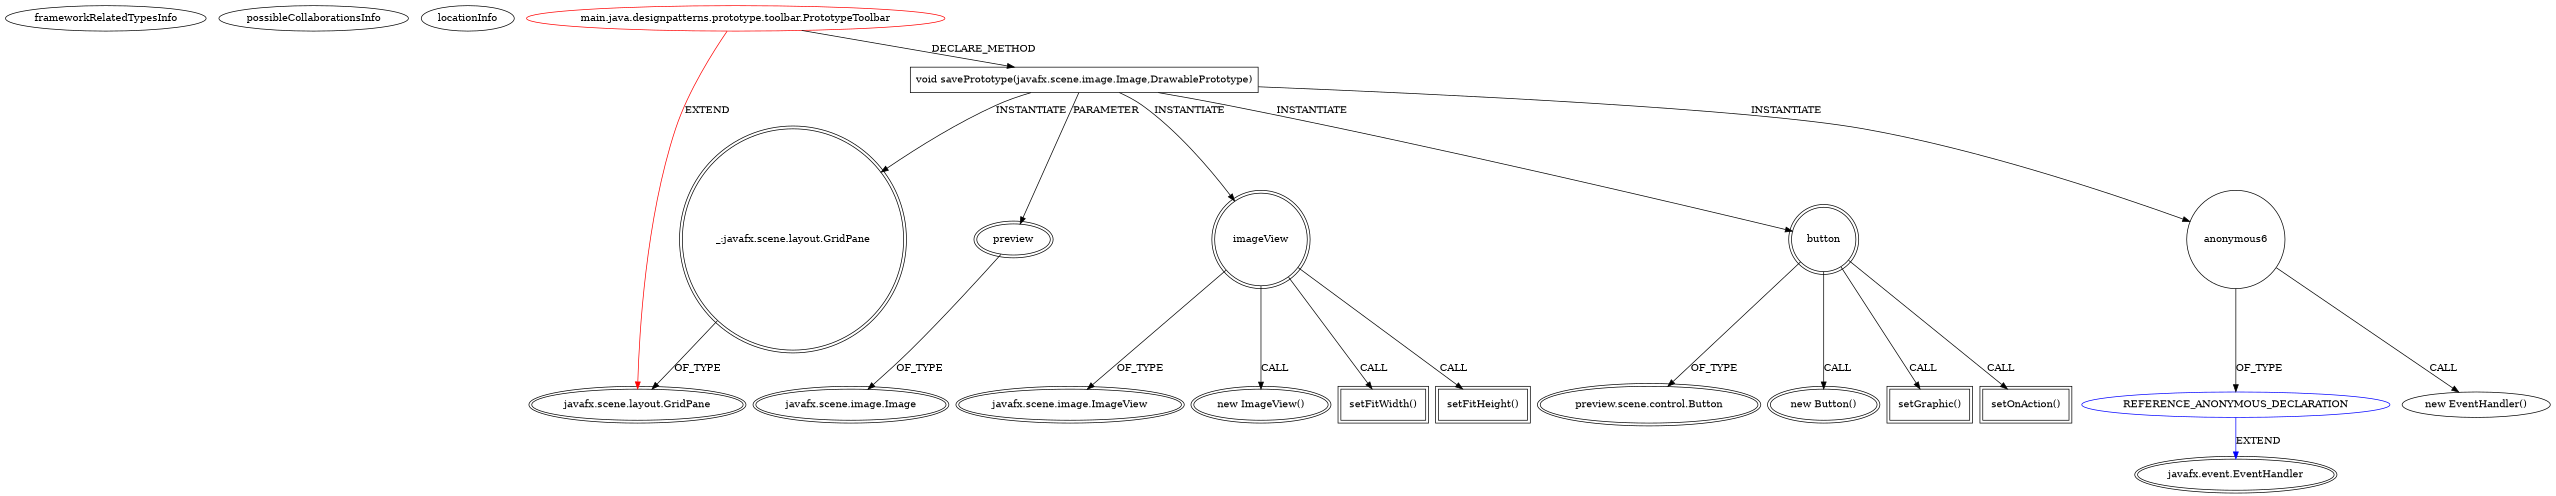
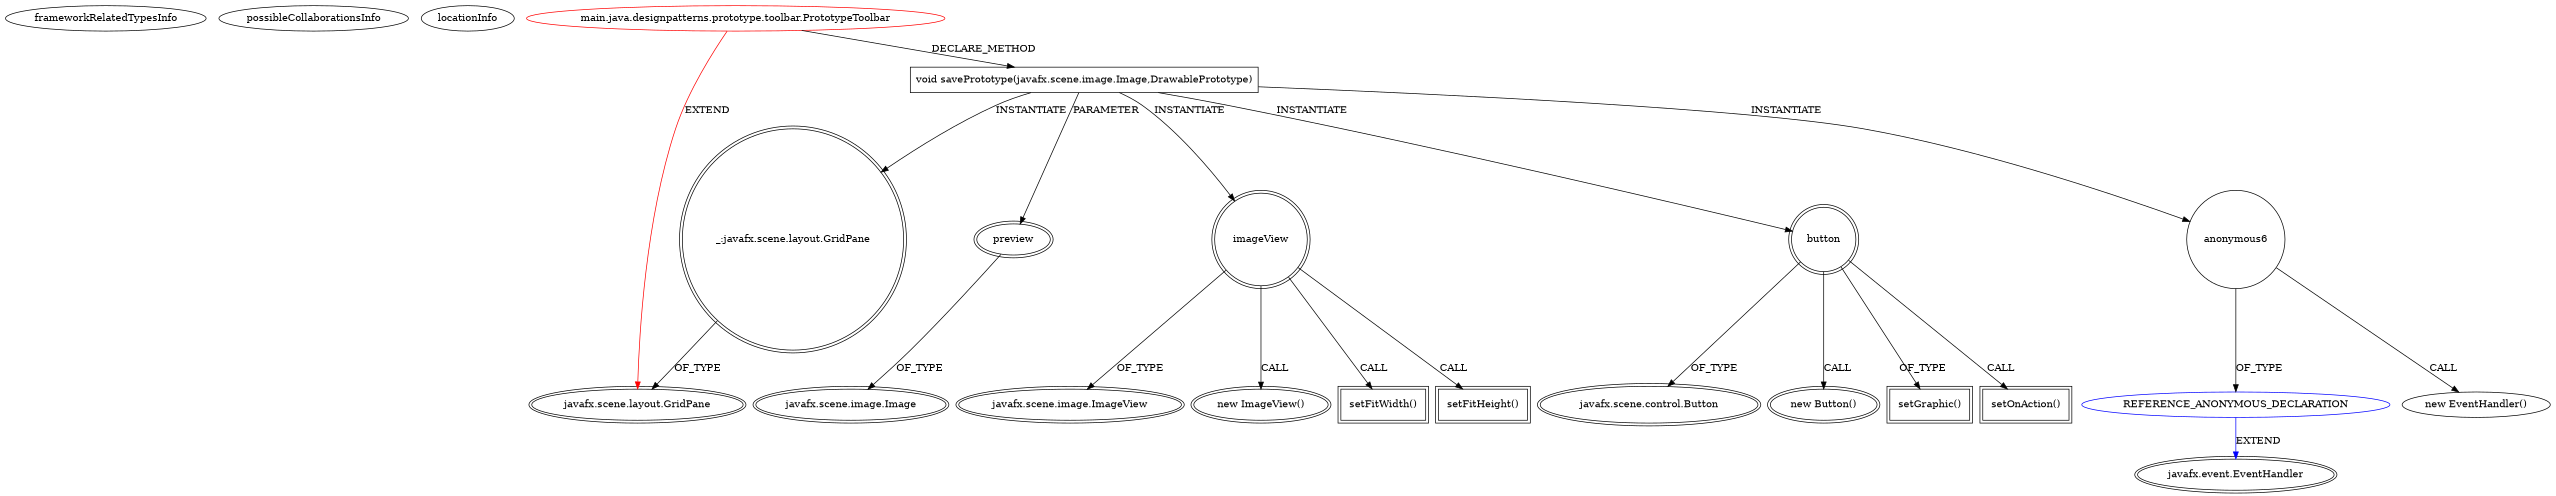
(1923, 368) -> (1923, 368)
(1649, 405) -> (1649, 405)
